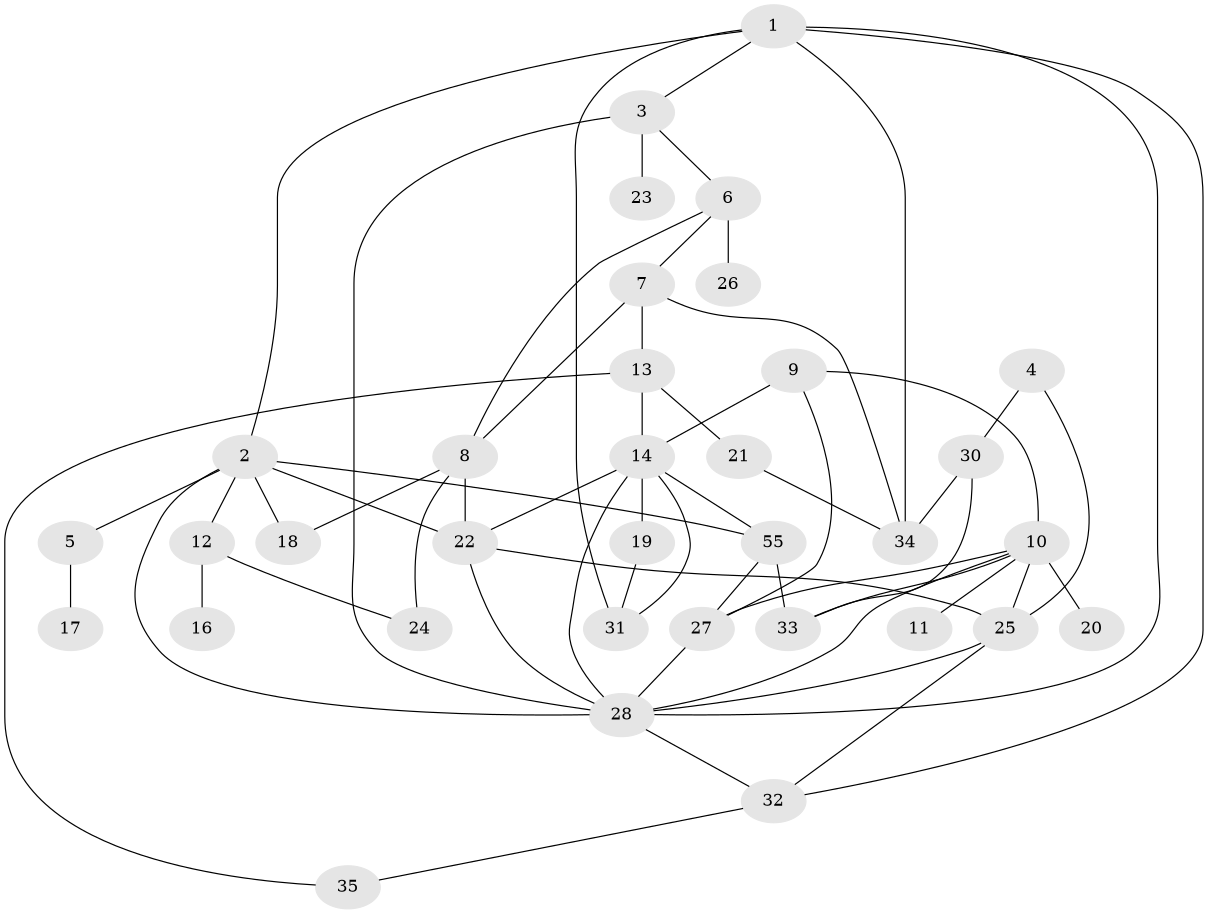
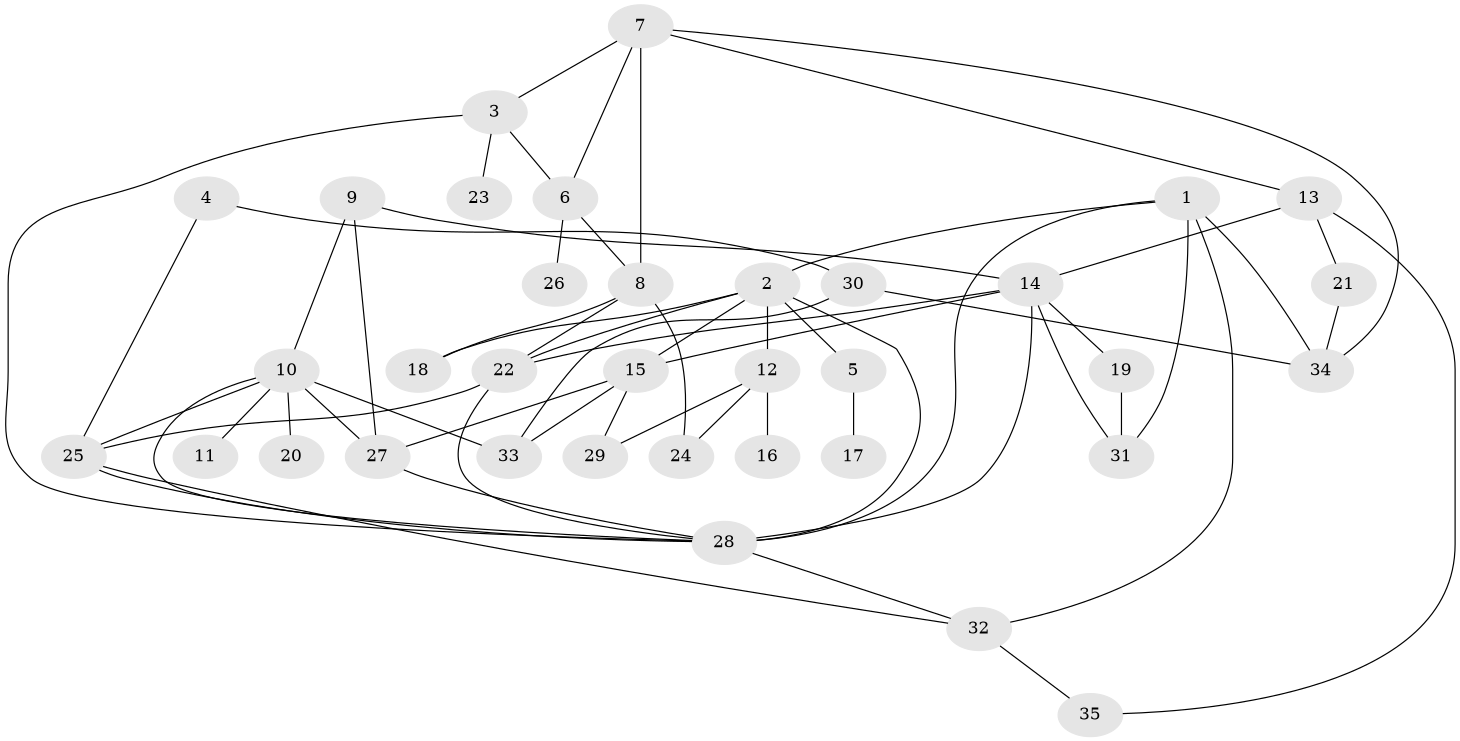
(708, 69) -> (568, 69)
none -> (595, 457)
(774, 543) -> (636, 371)
